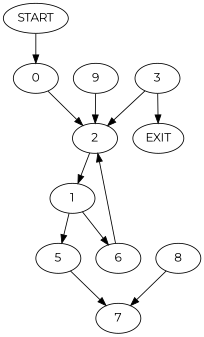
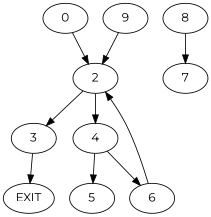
(36, 18) -> none
(129, 105) -> (68, 105)
(72, 198) -> (95, 138)
(85, 285) -> none
